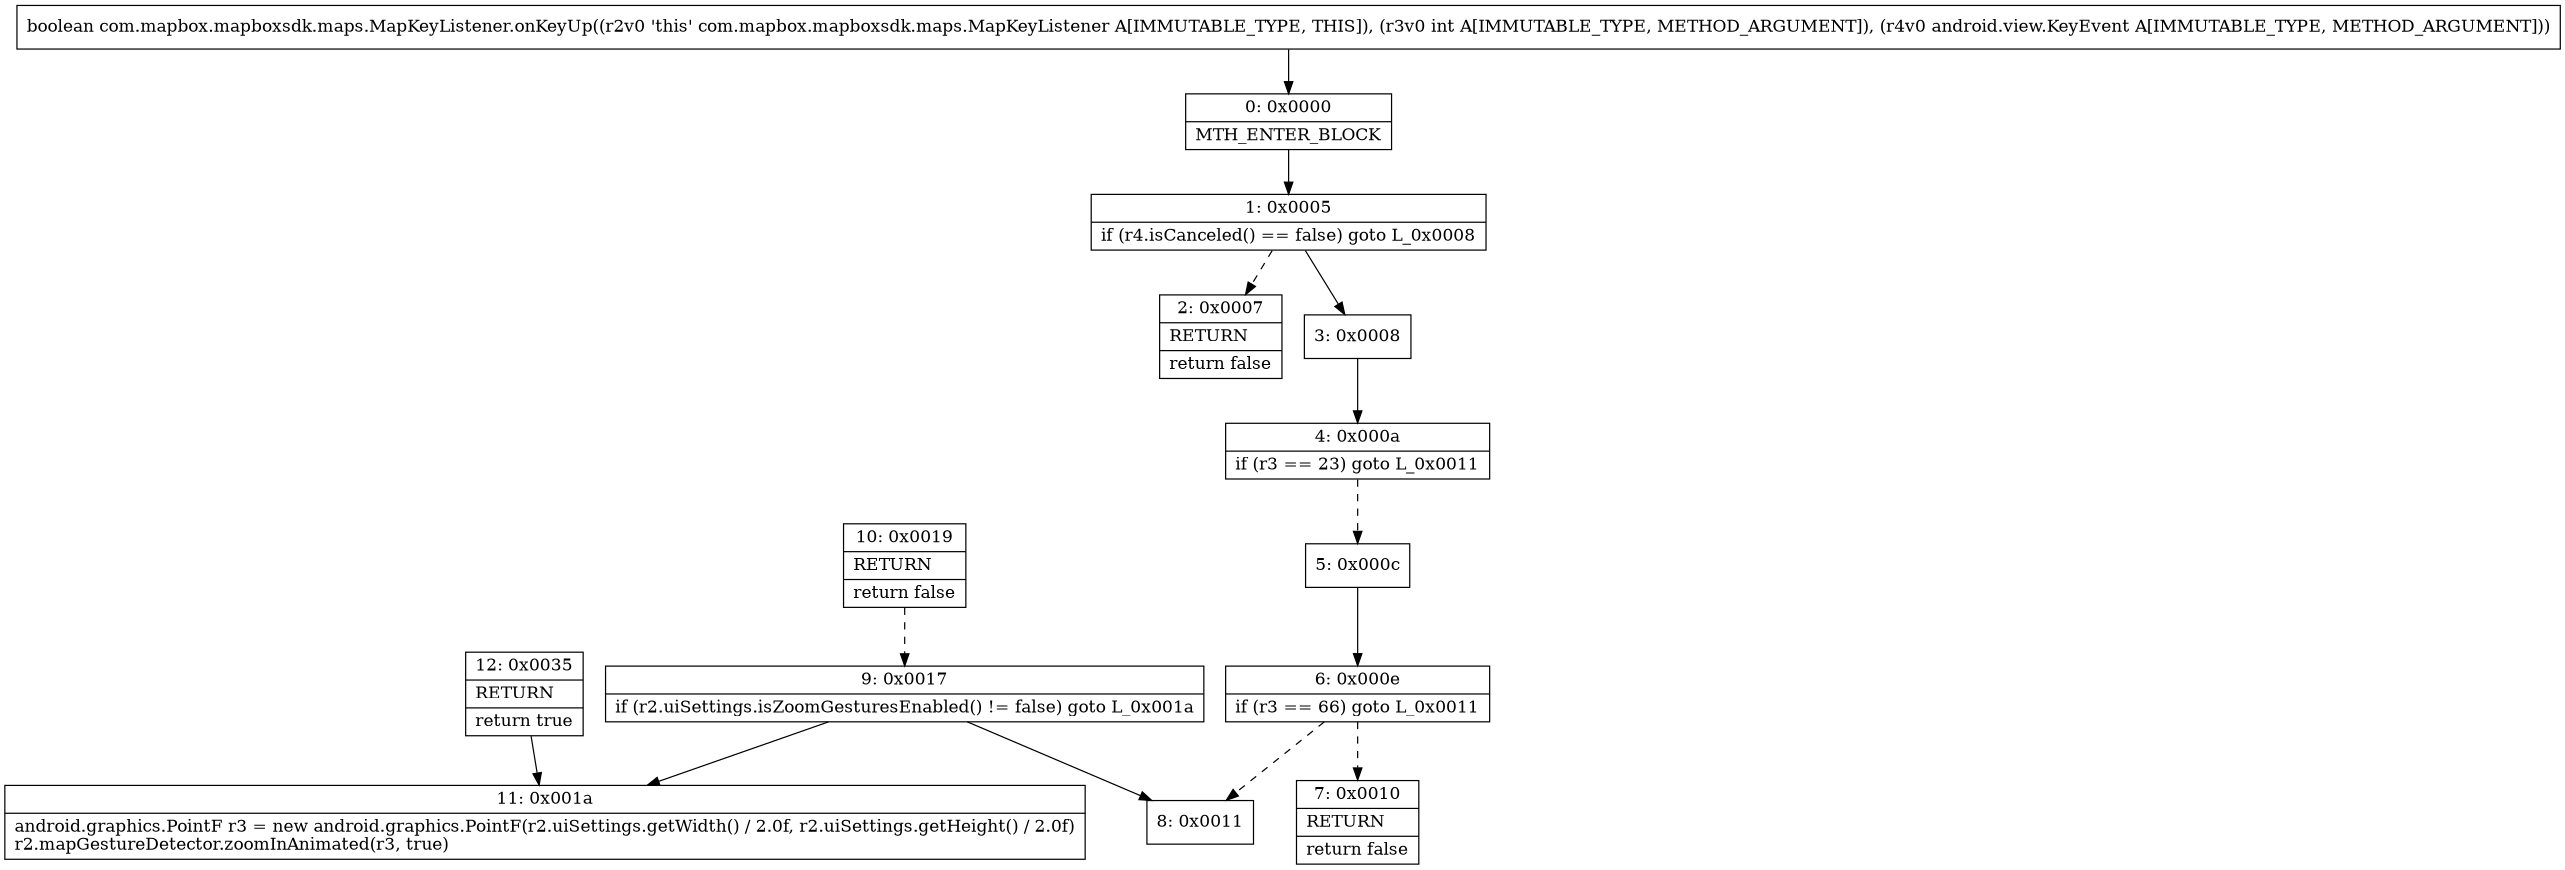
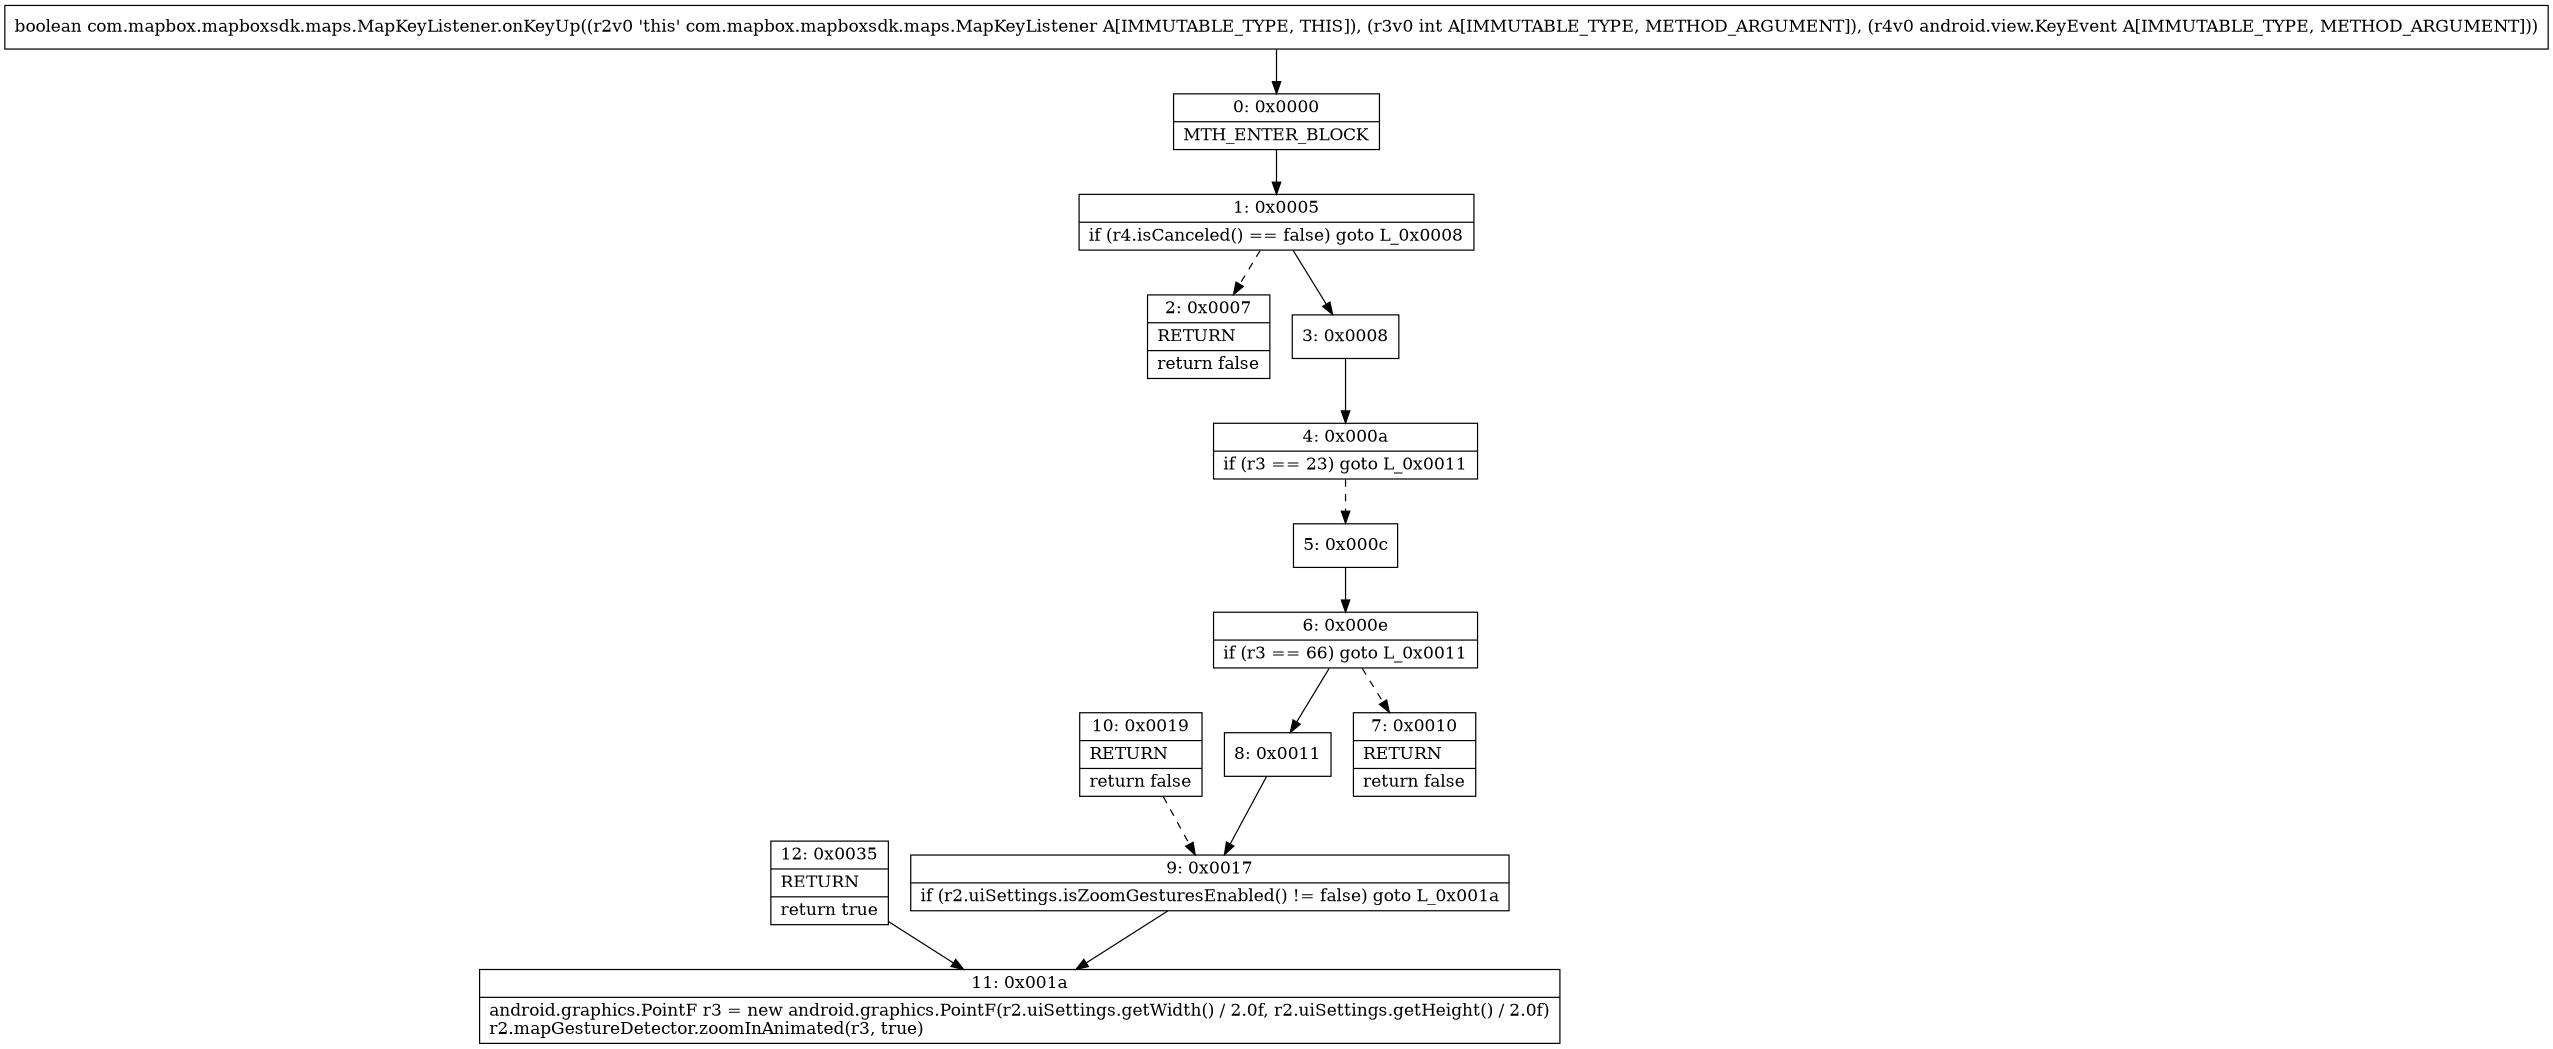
(1280, 757) -> (1313, 695)
(1054, 759) -> (1248, 810)
